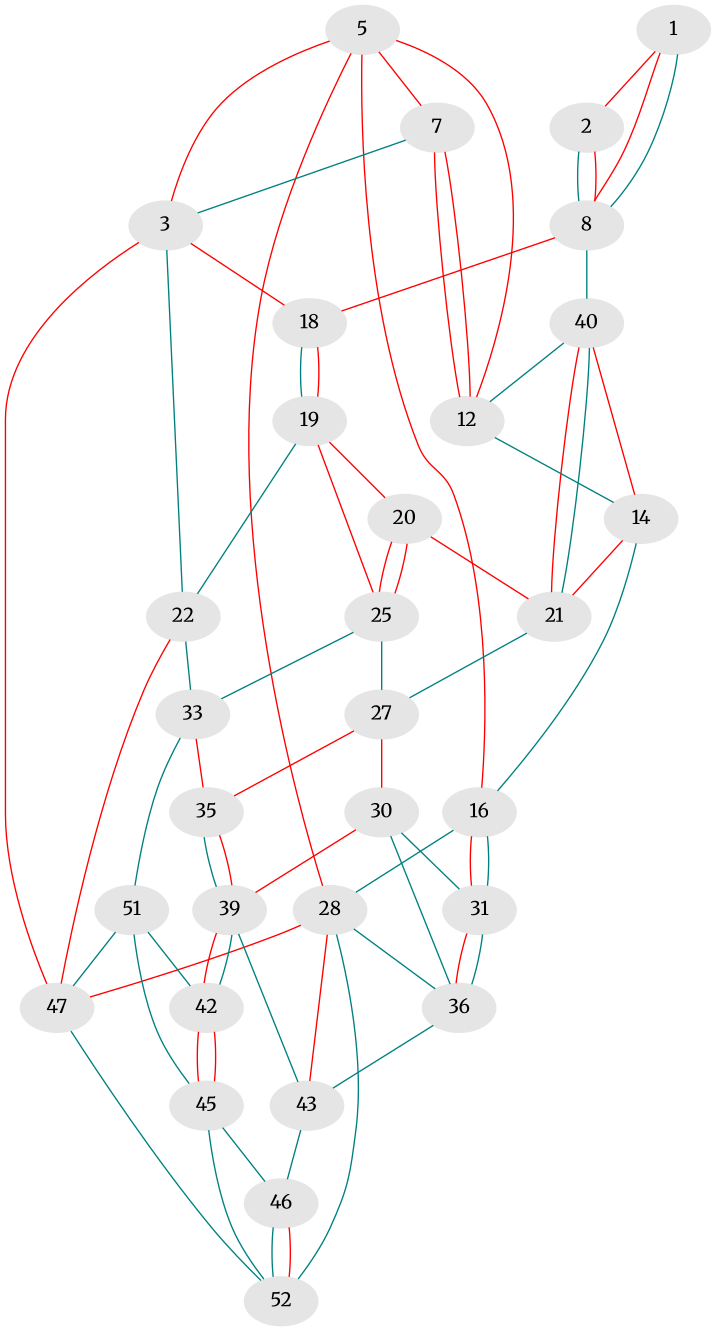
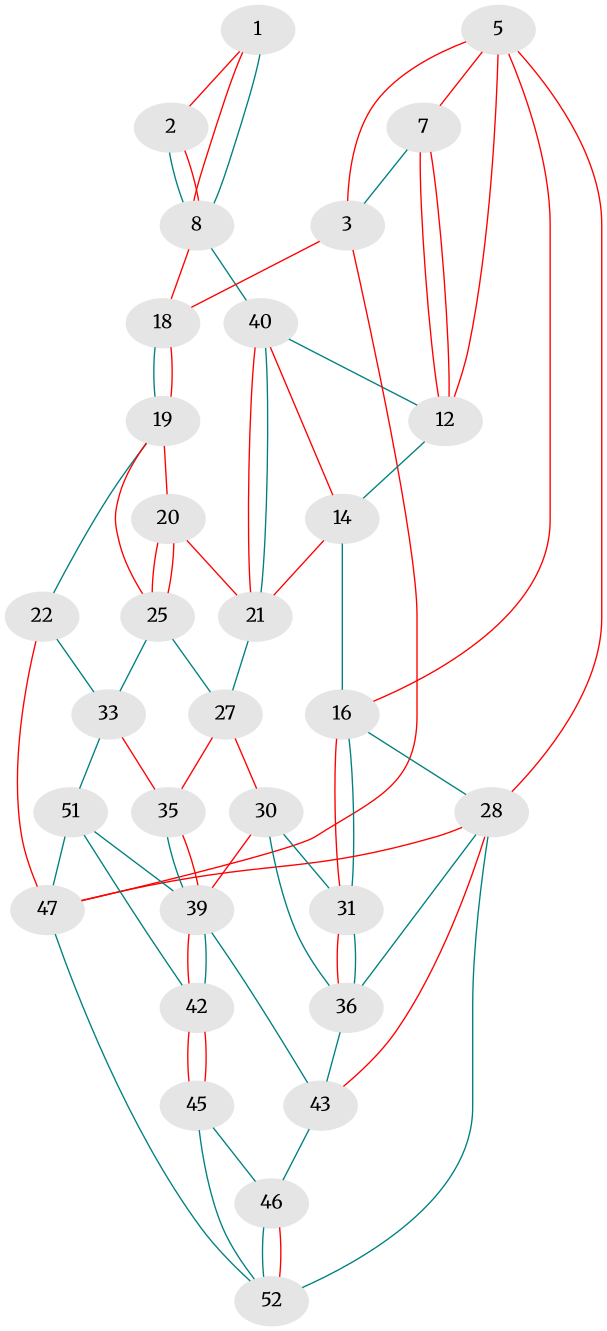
(175, 421) -> none
(151, 1013) -> (134, 861)
